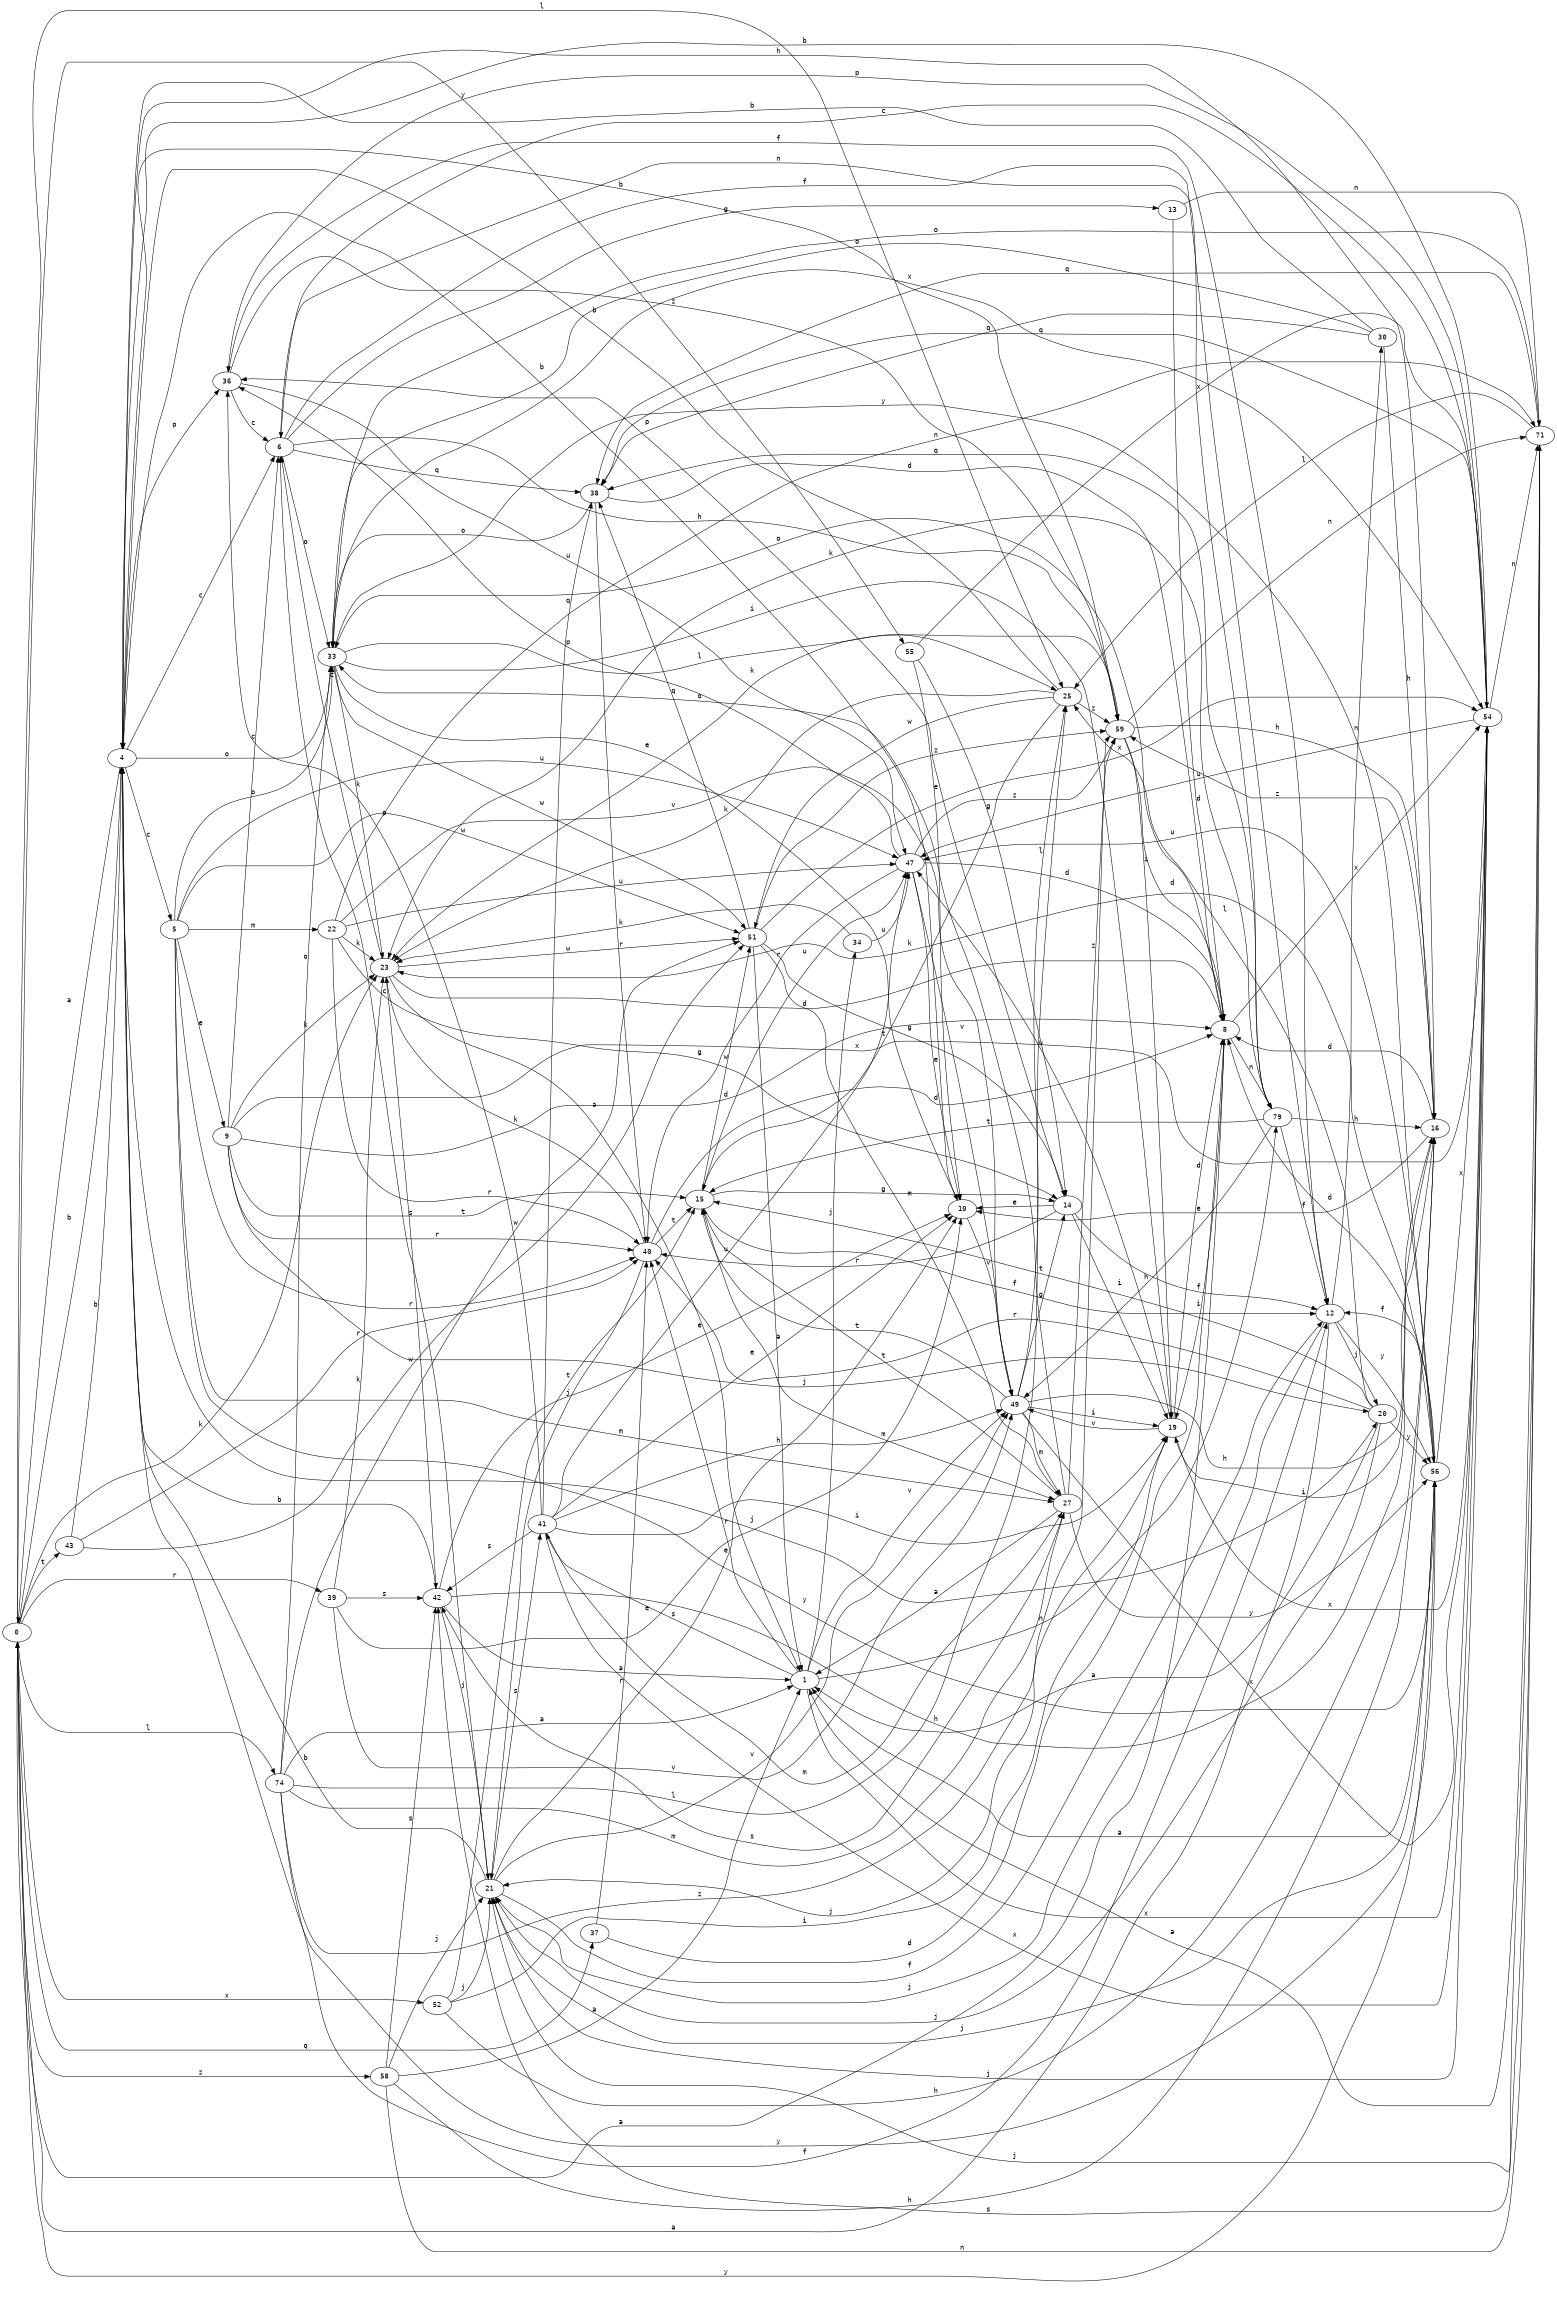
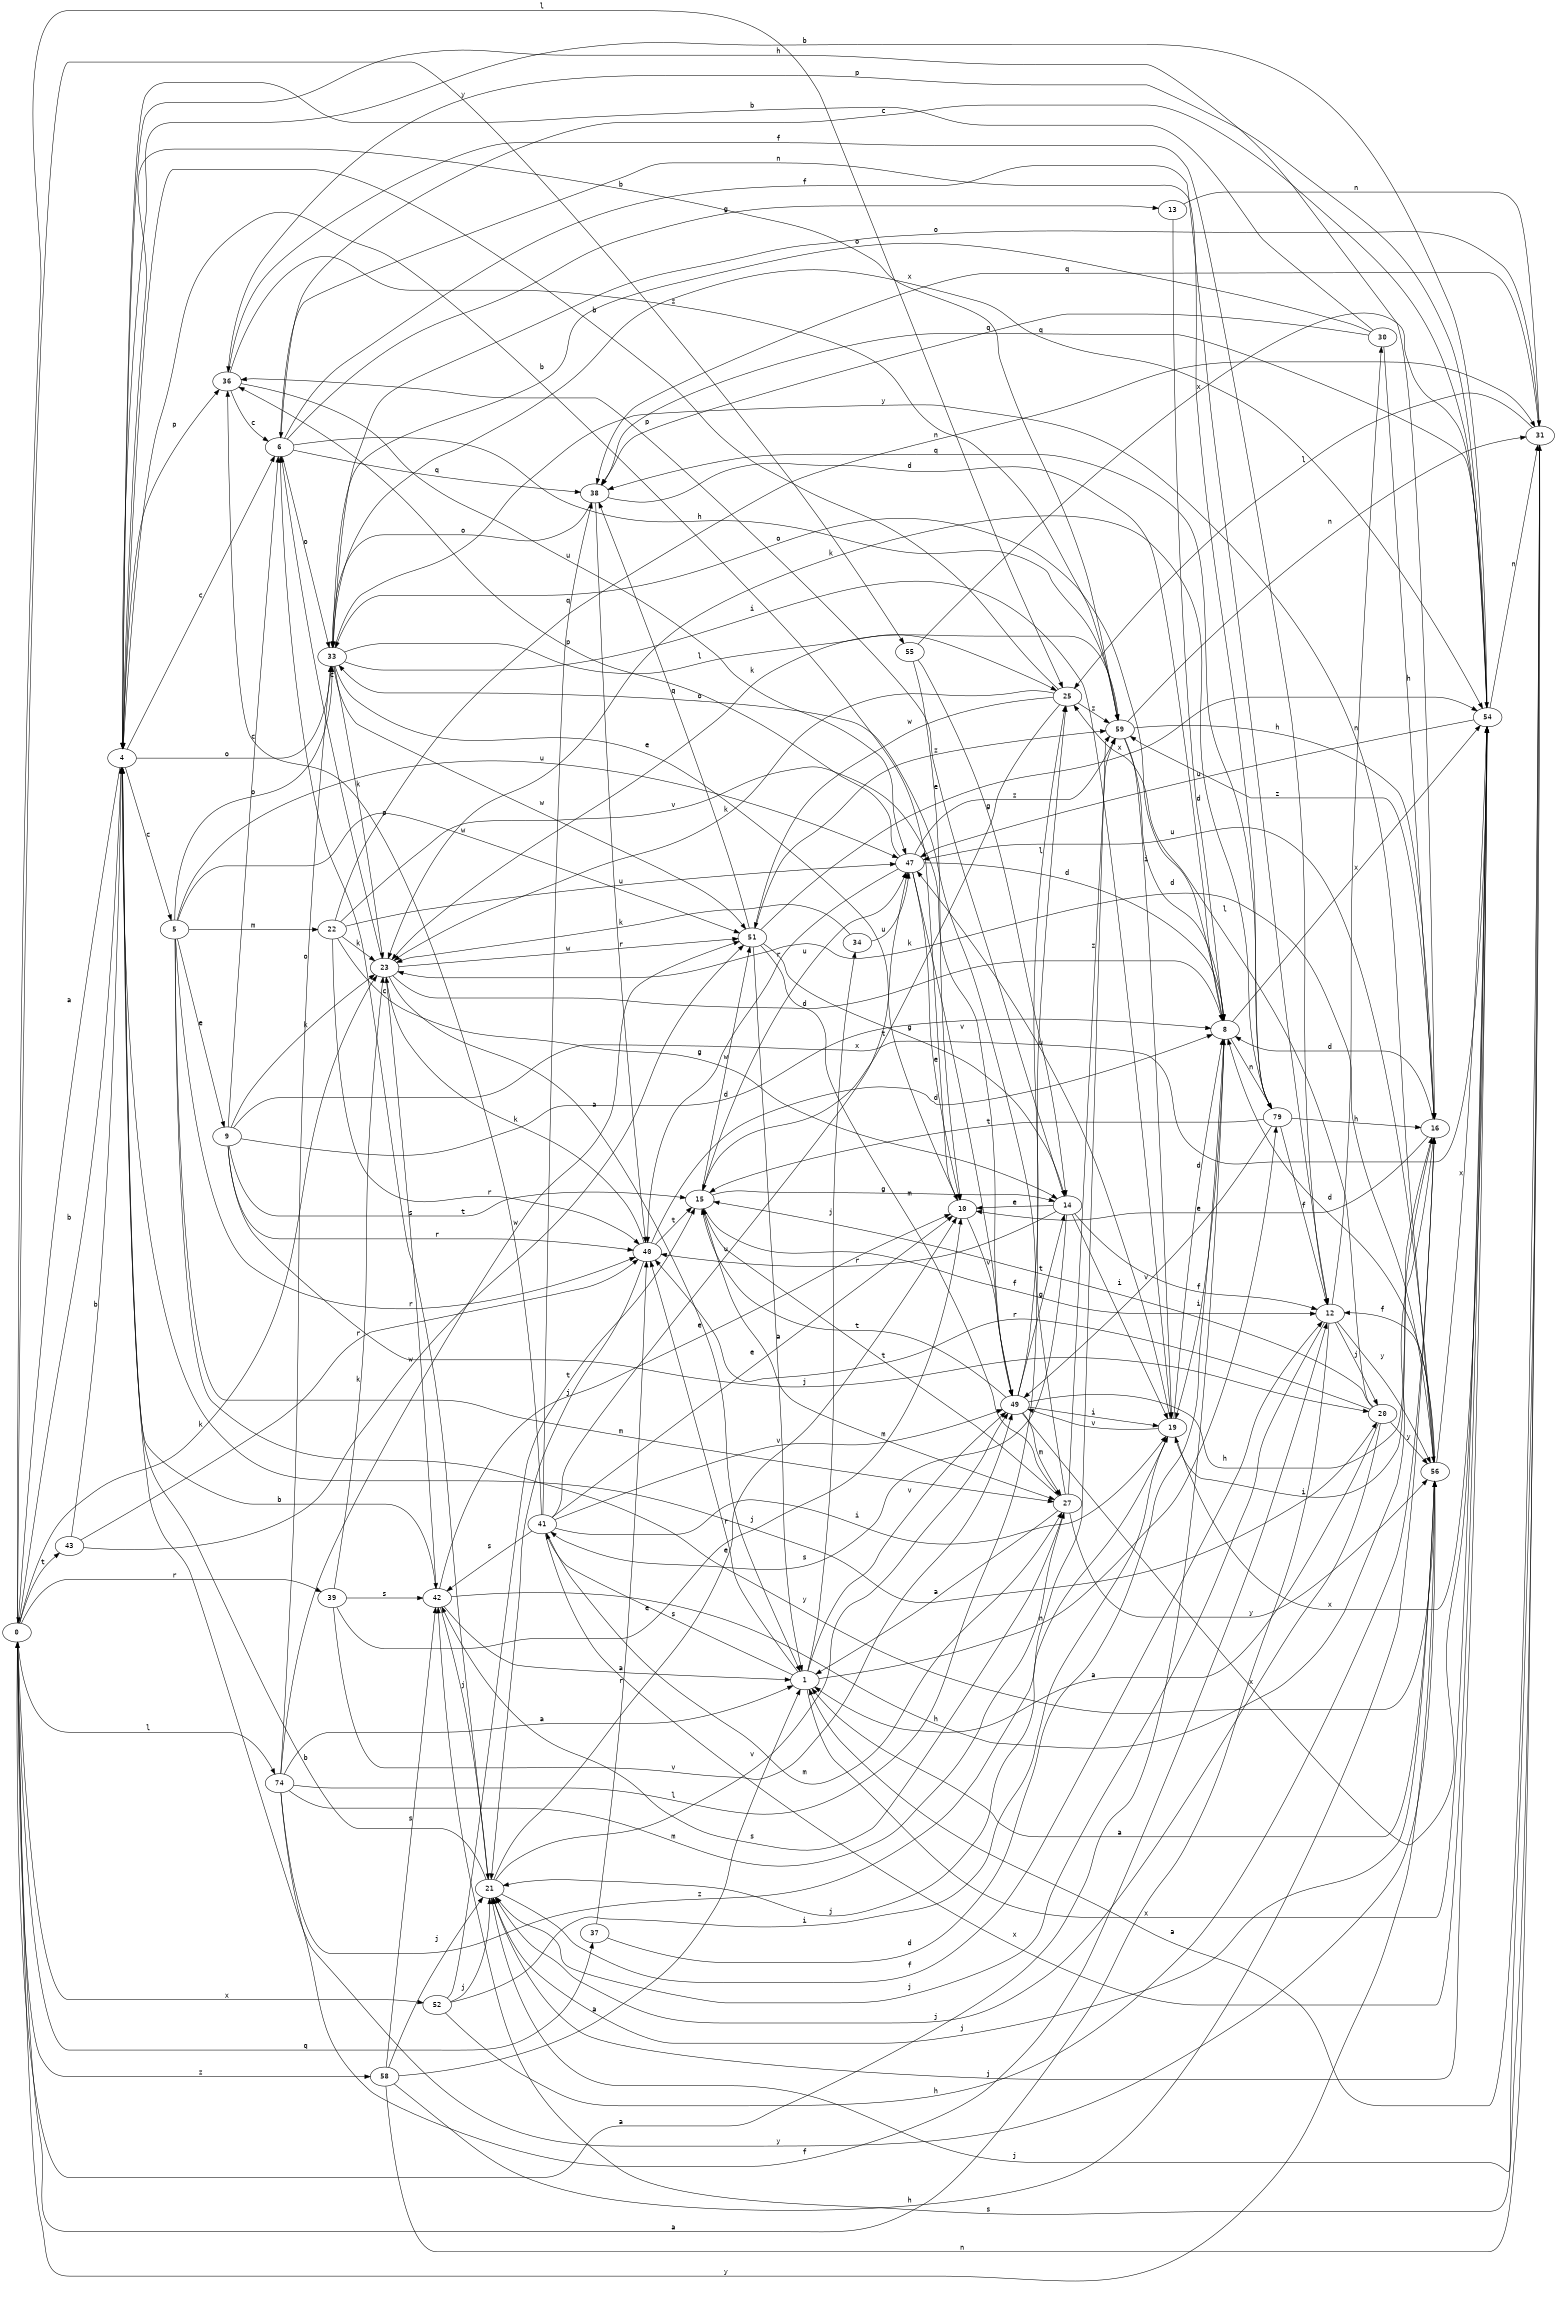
(1540, 436) -> (1540, 436)
(1146, 1277) -> (1146, 1277)
(779, 1441) -> (779, 1441)
(516, 1709) -> (889, 1493)
